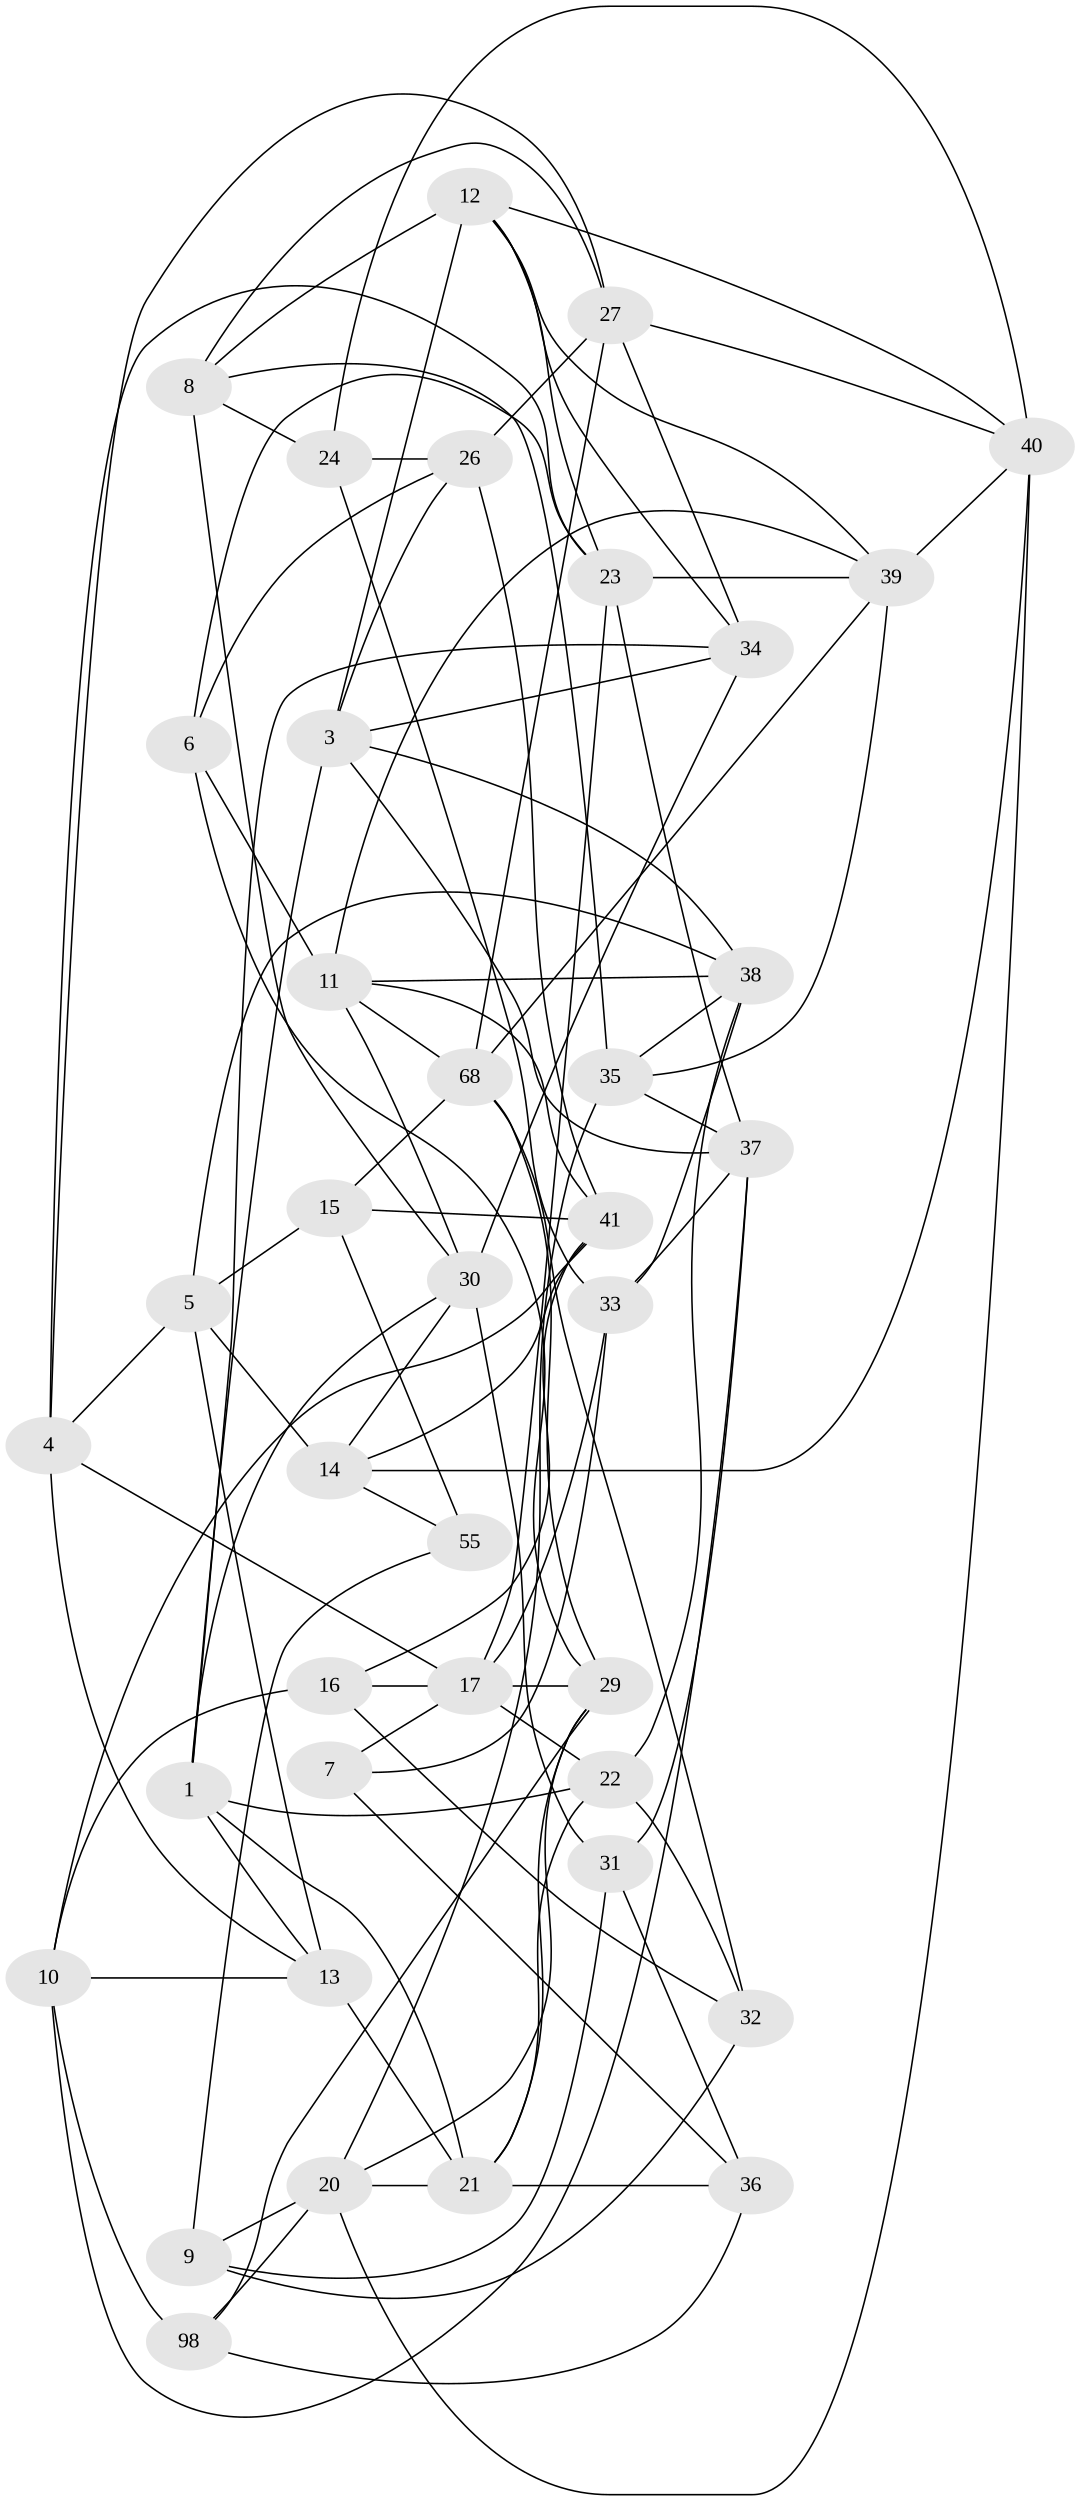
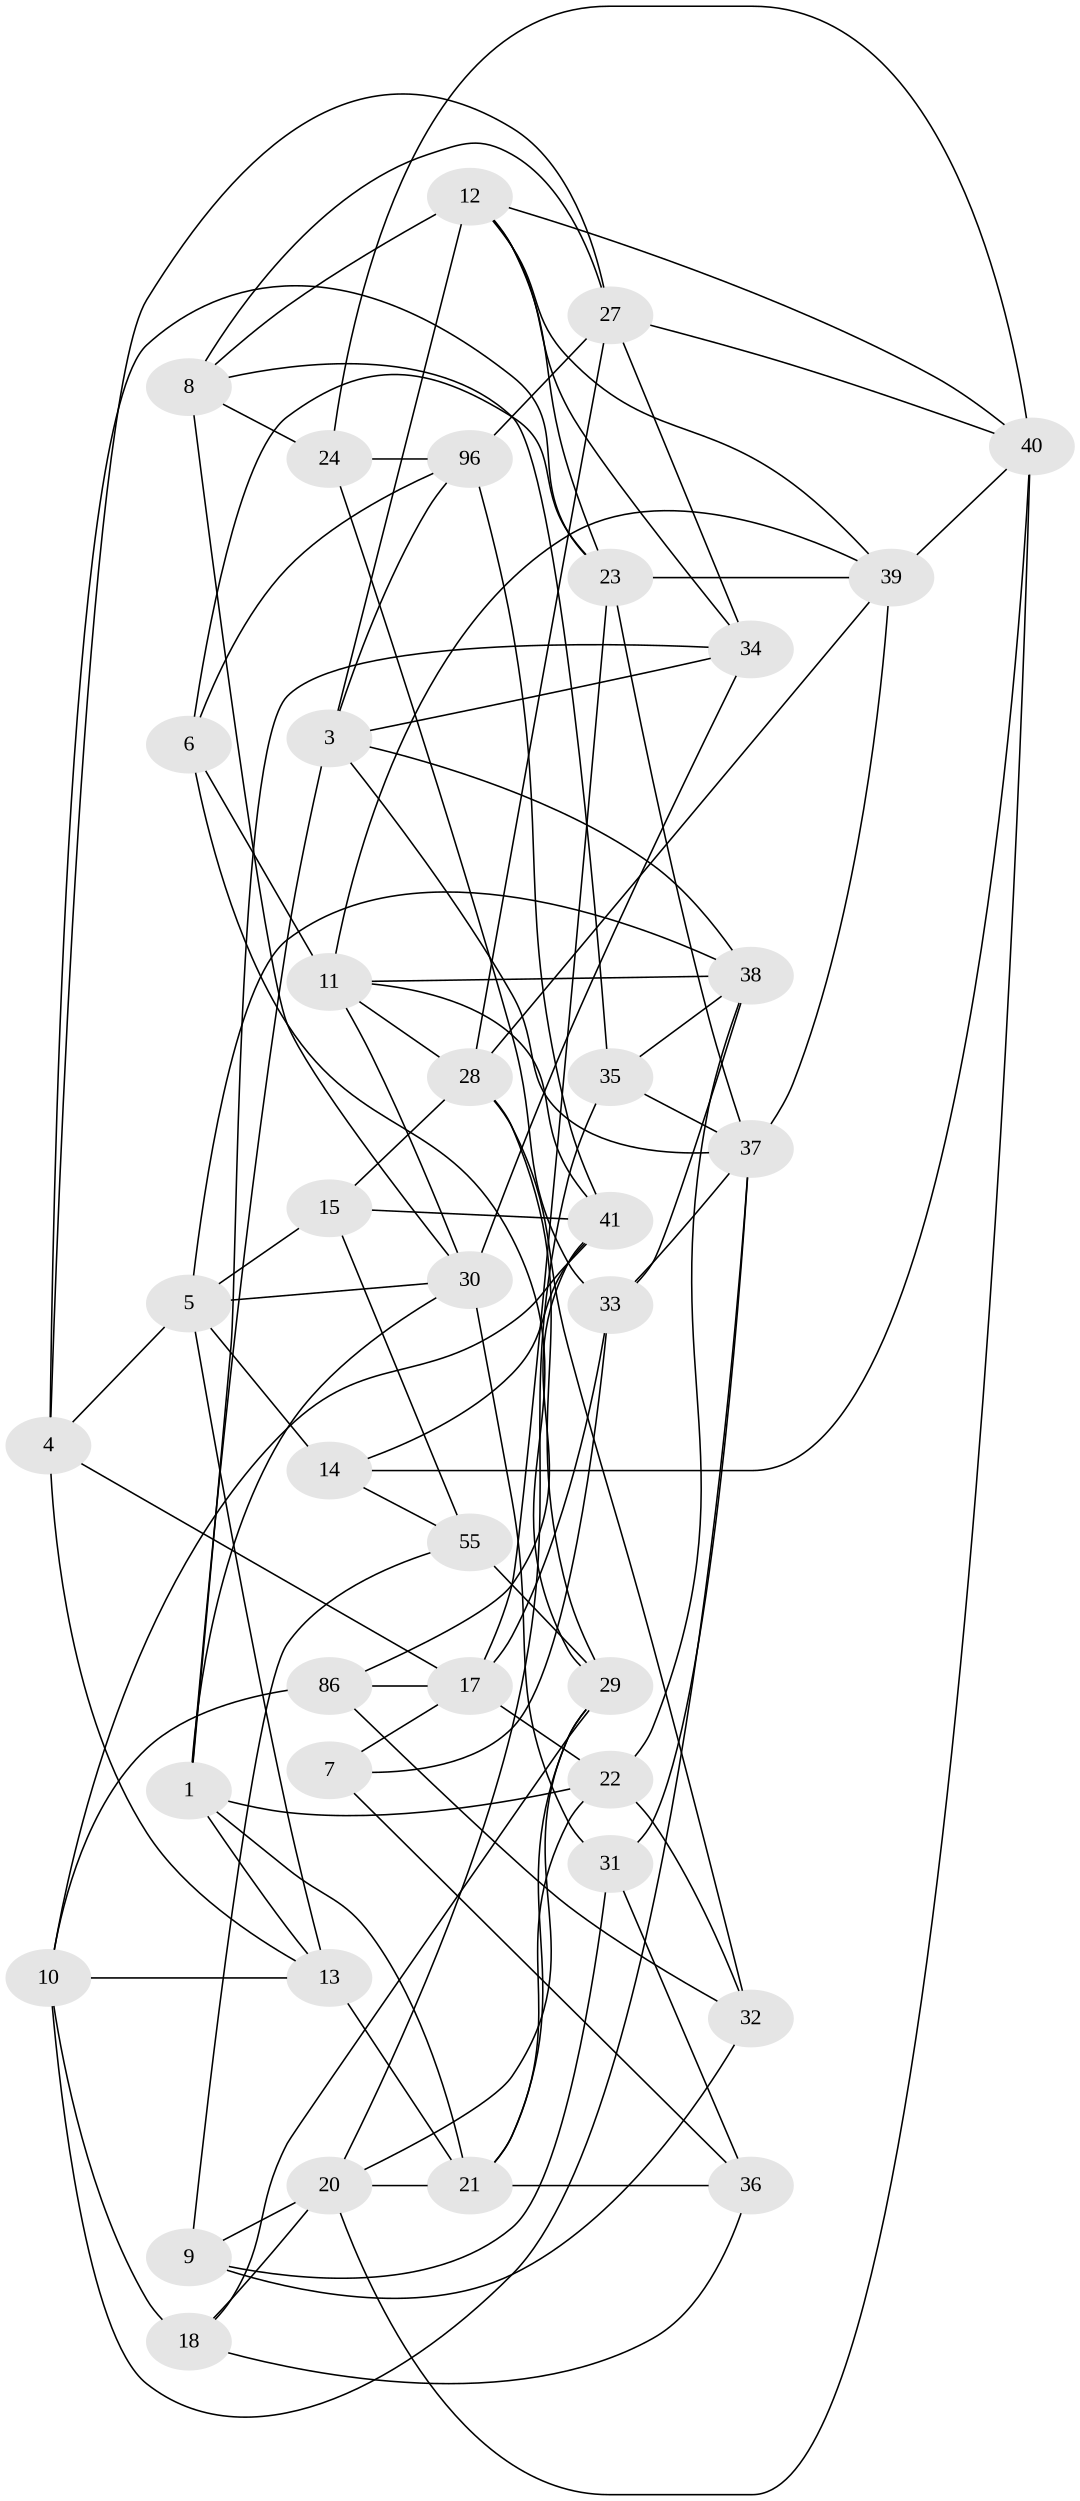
(470, 459) -> (470, 459)
(843, 893) -> (852, 871)
(470, 1077) -> (470, 1077)
(392, 1386) -> (329, 1292)
(329, 1686) -> (329, 1686)
(547, 1686) -> (543, 1617)
(189, 2342) -> (189, 2342)
